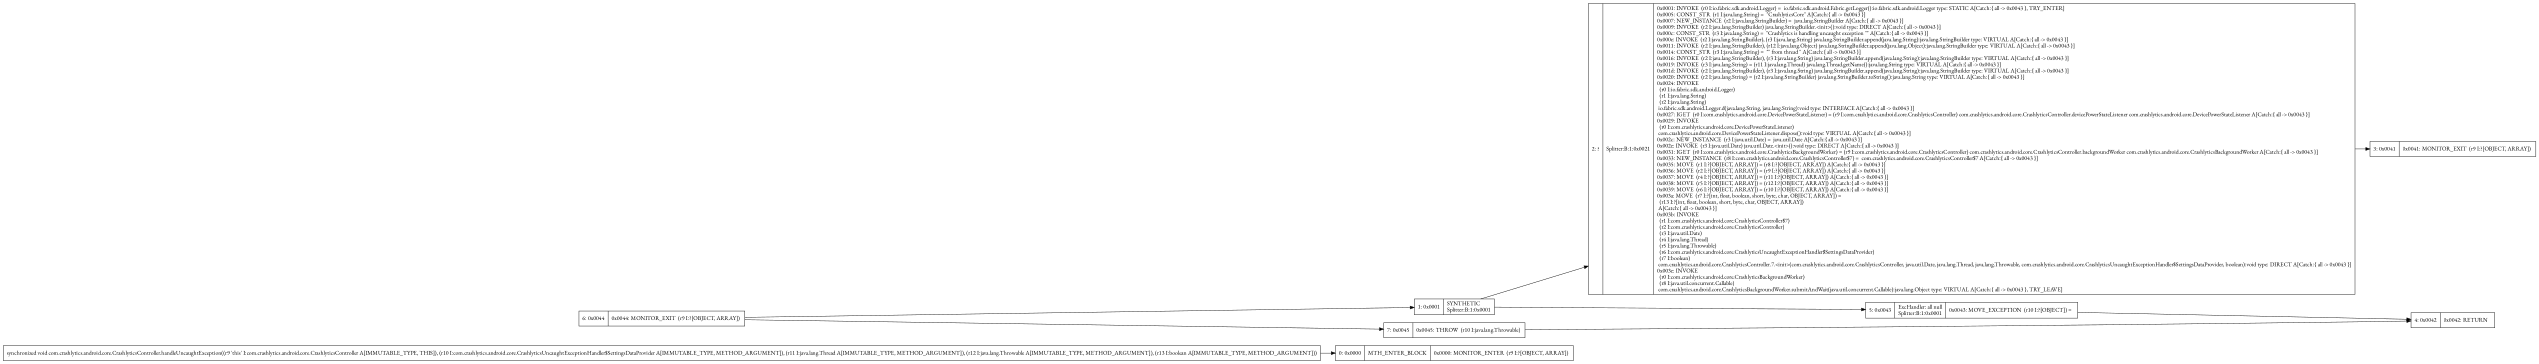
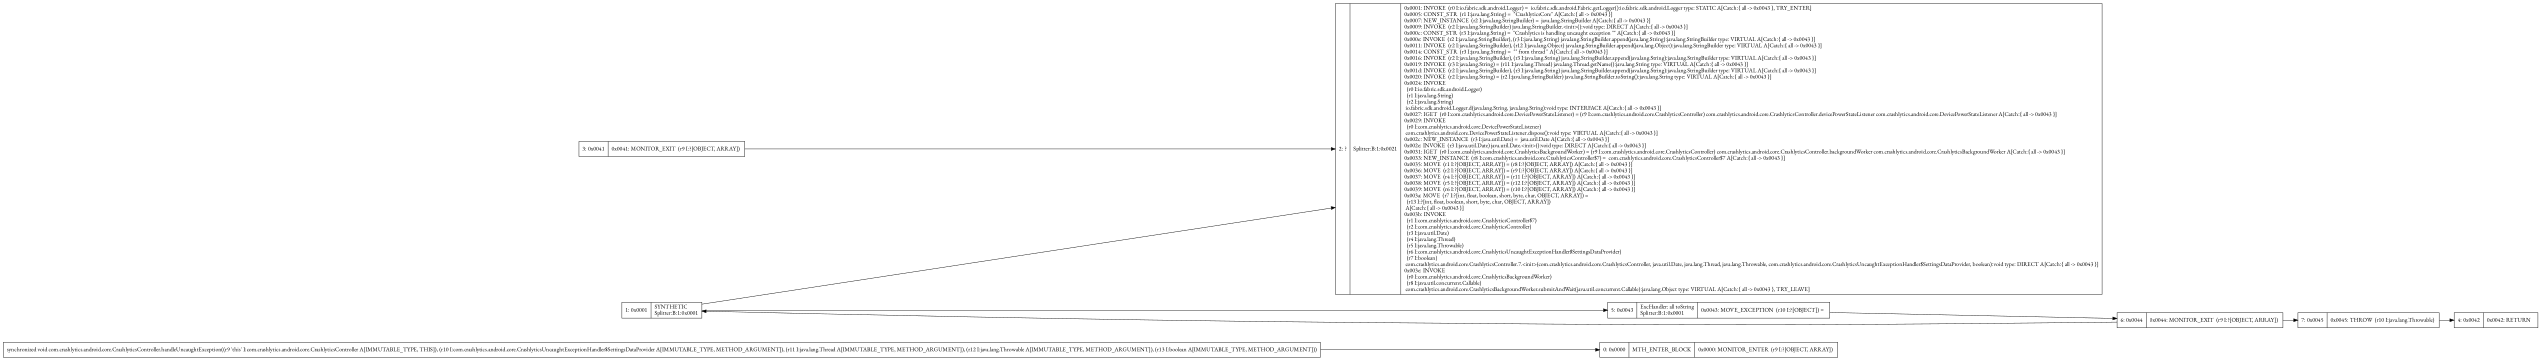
(2360, 149) -> (1038, 149)
(1920, 307) -> (1667, 307)
(2242, 316) -> (1971, 315)
